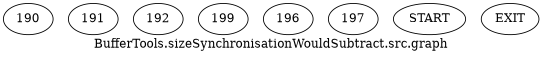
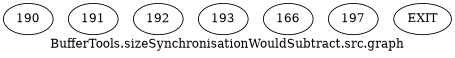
(223, 19) -> (223, 19)
(288, 19) -> (288, 19)
(430, 19) -> none
